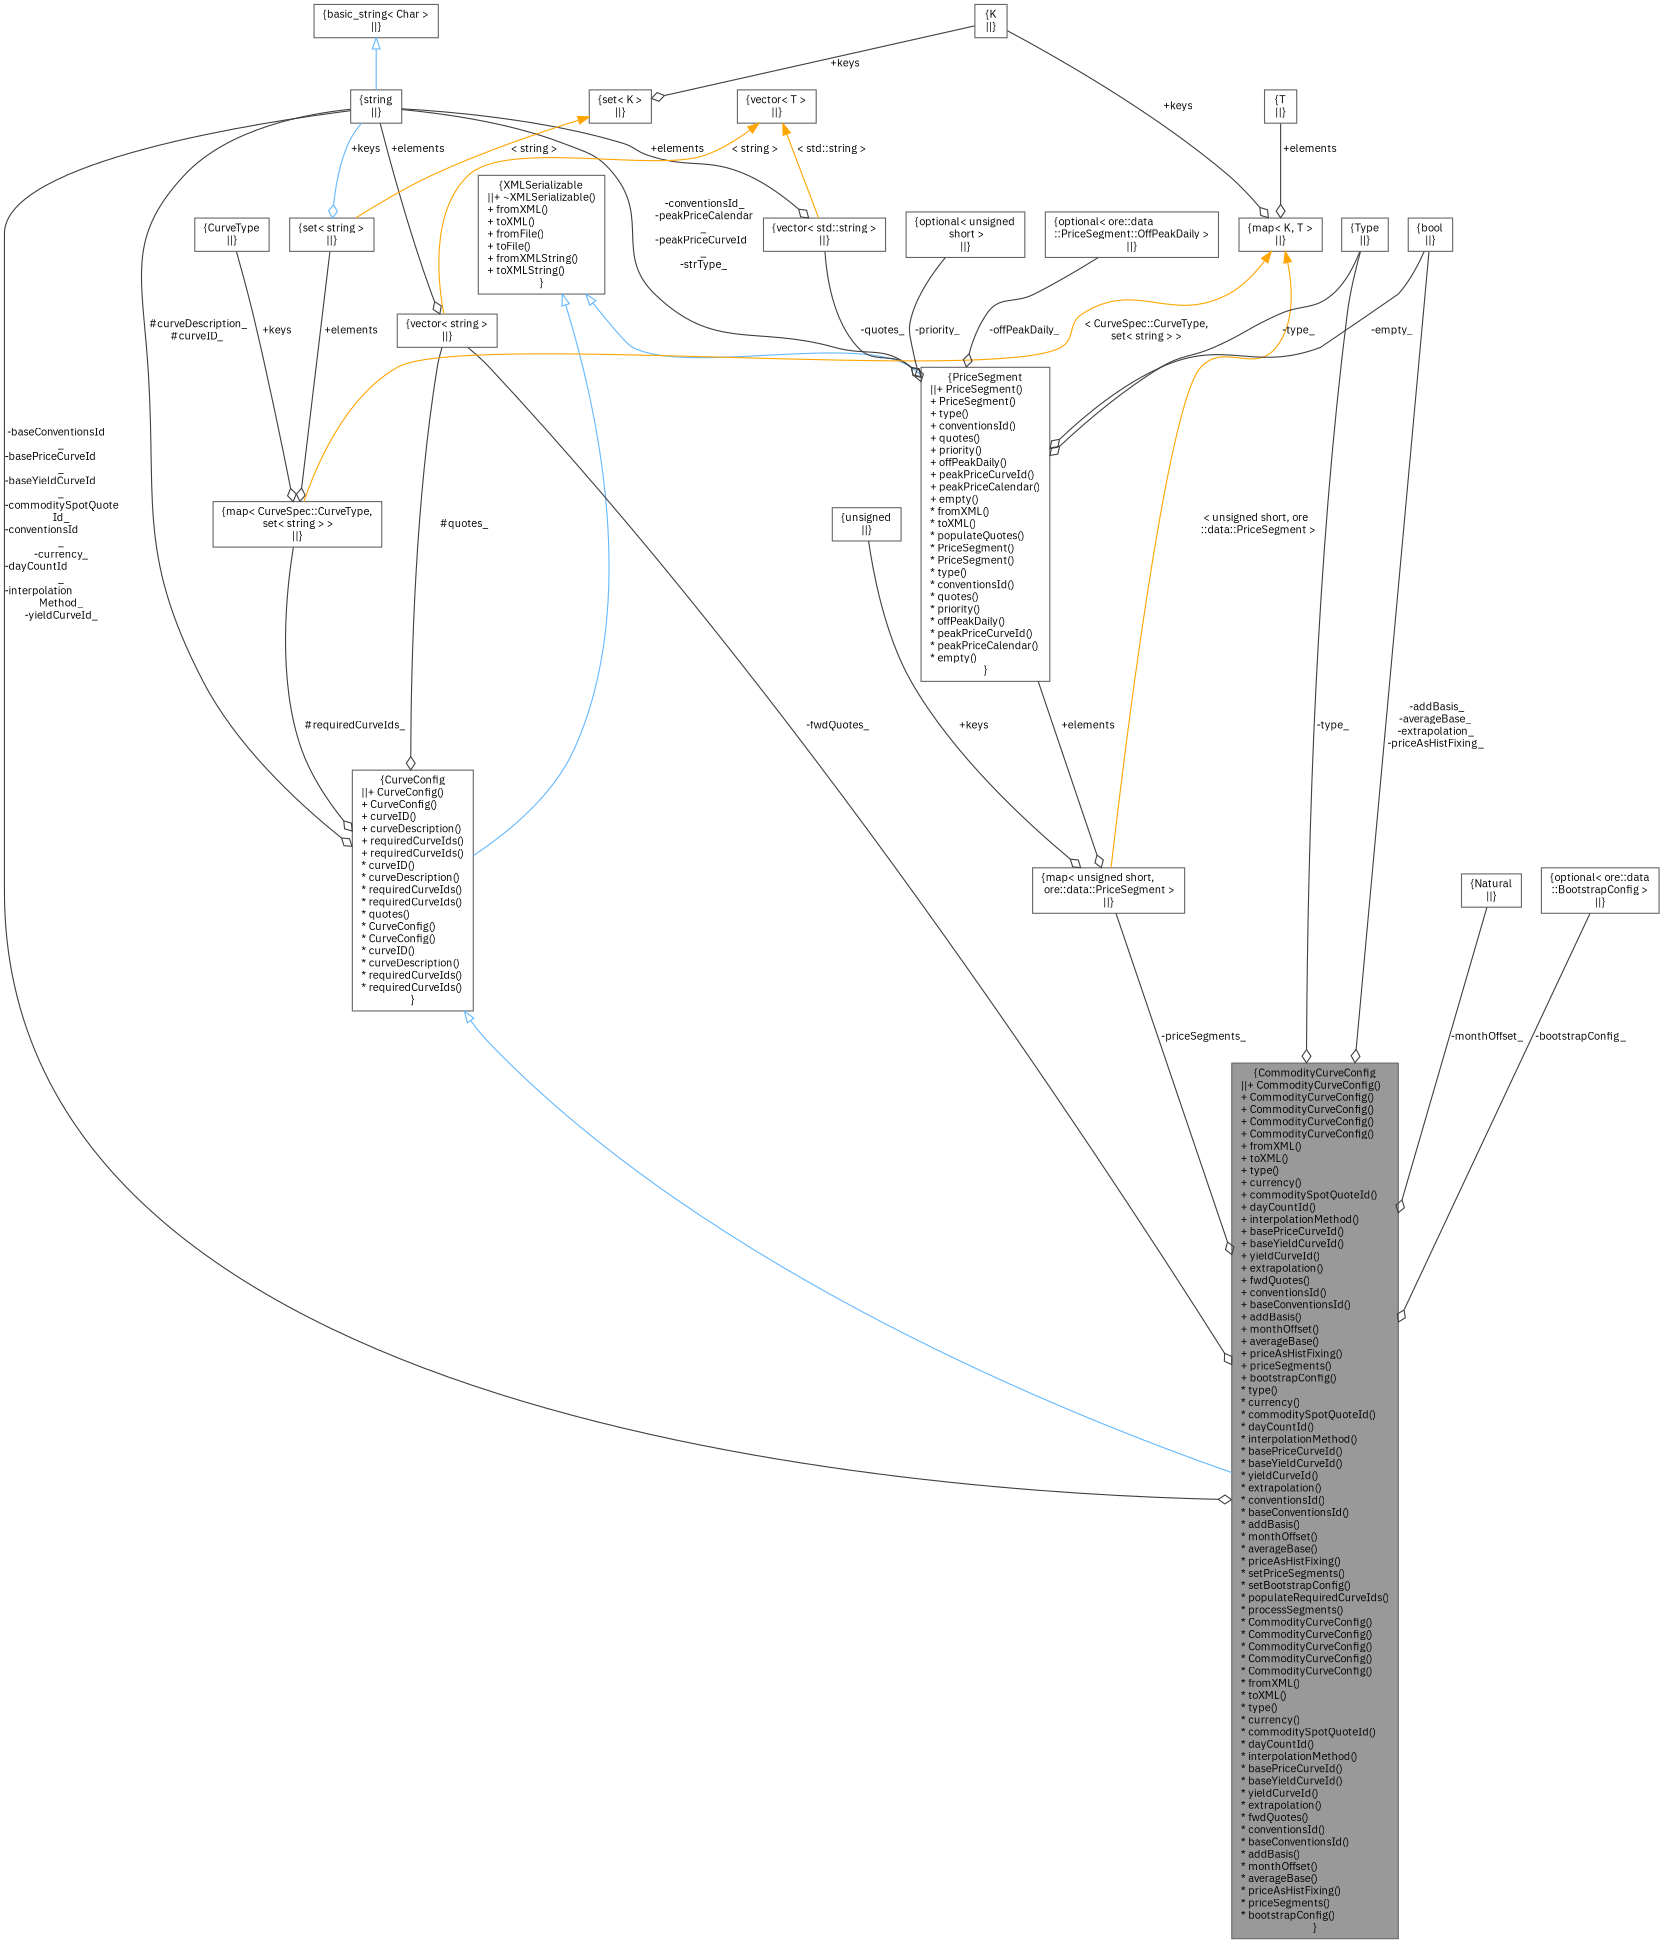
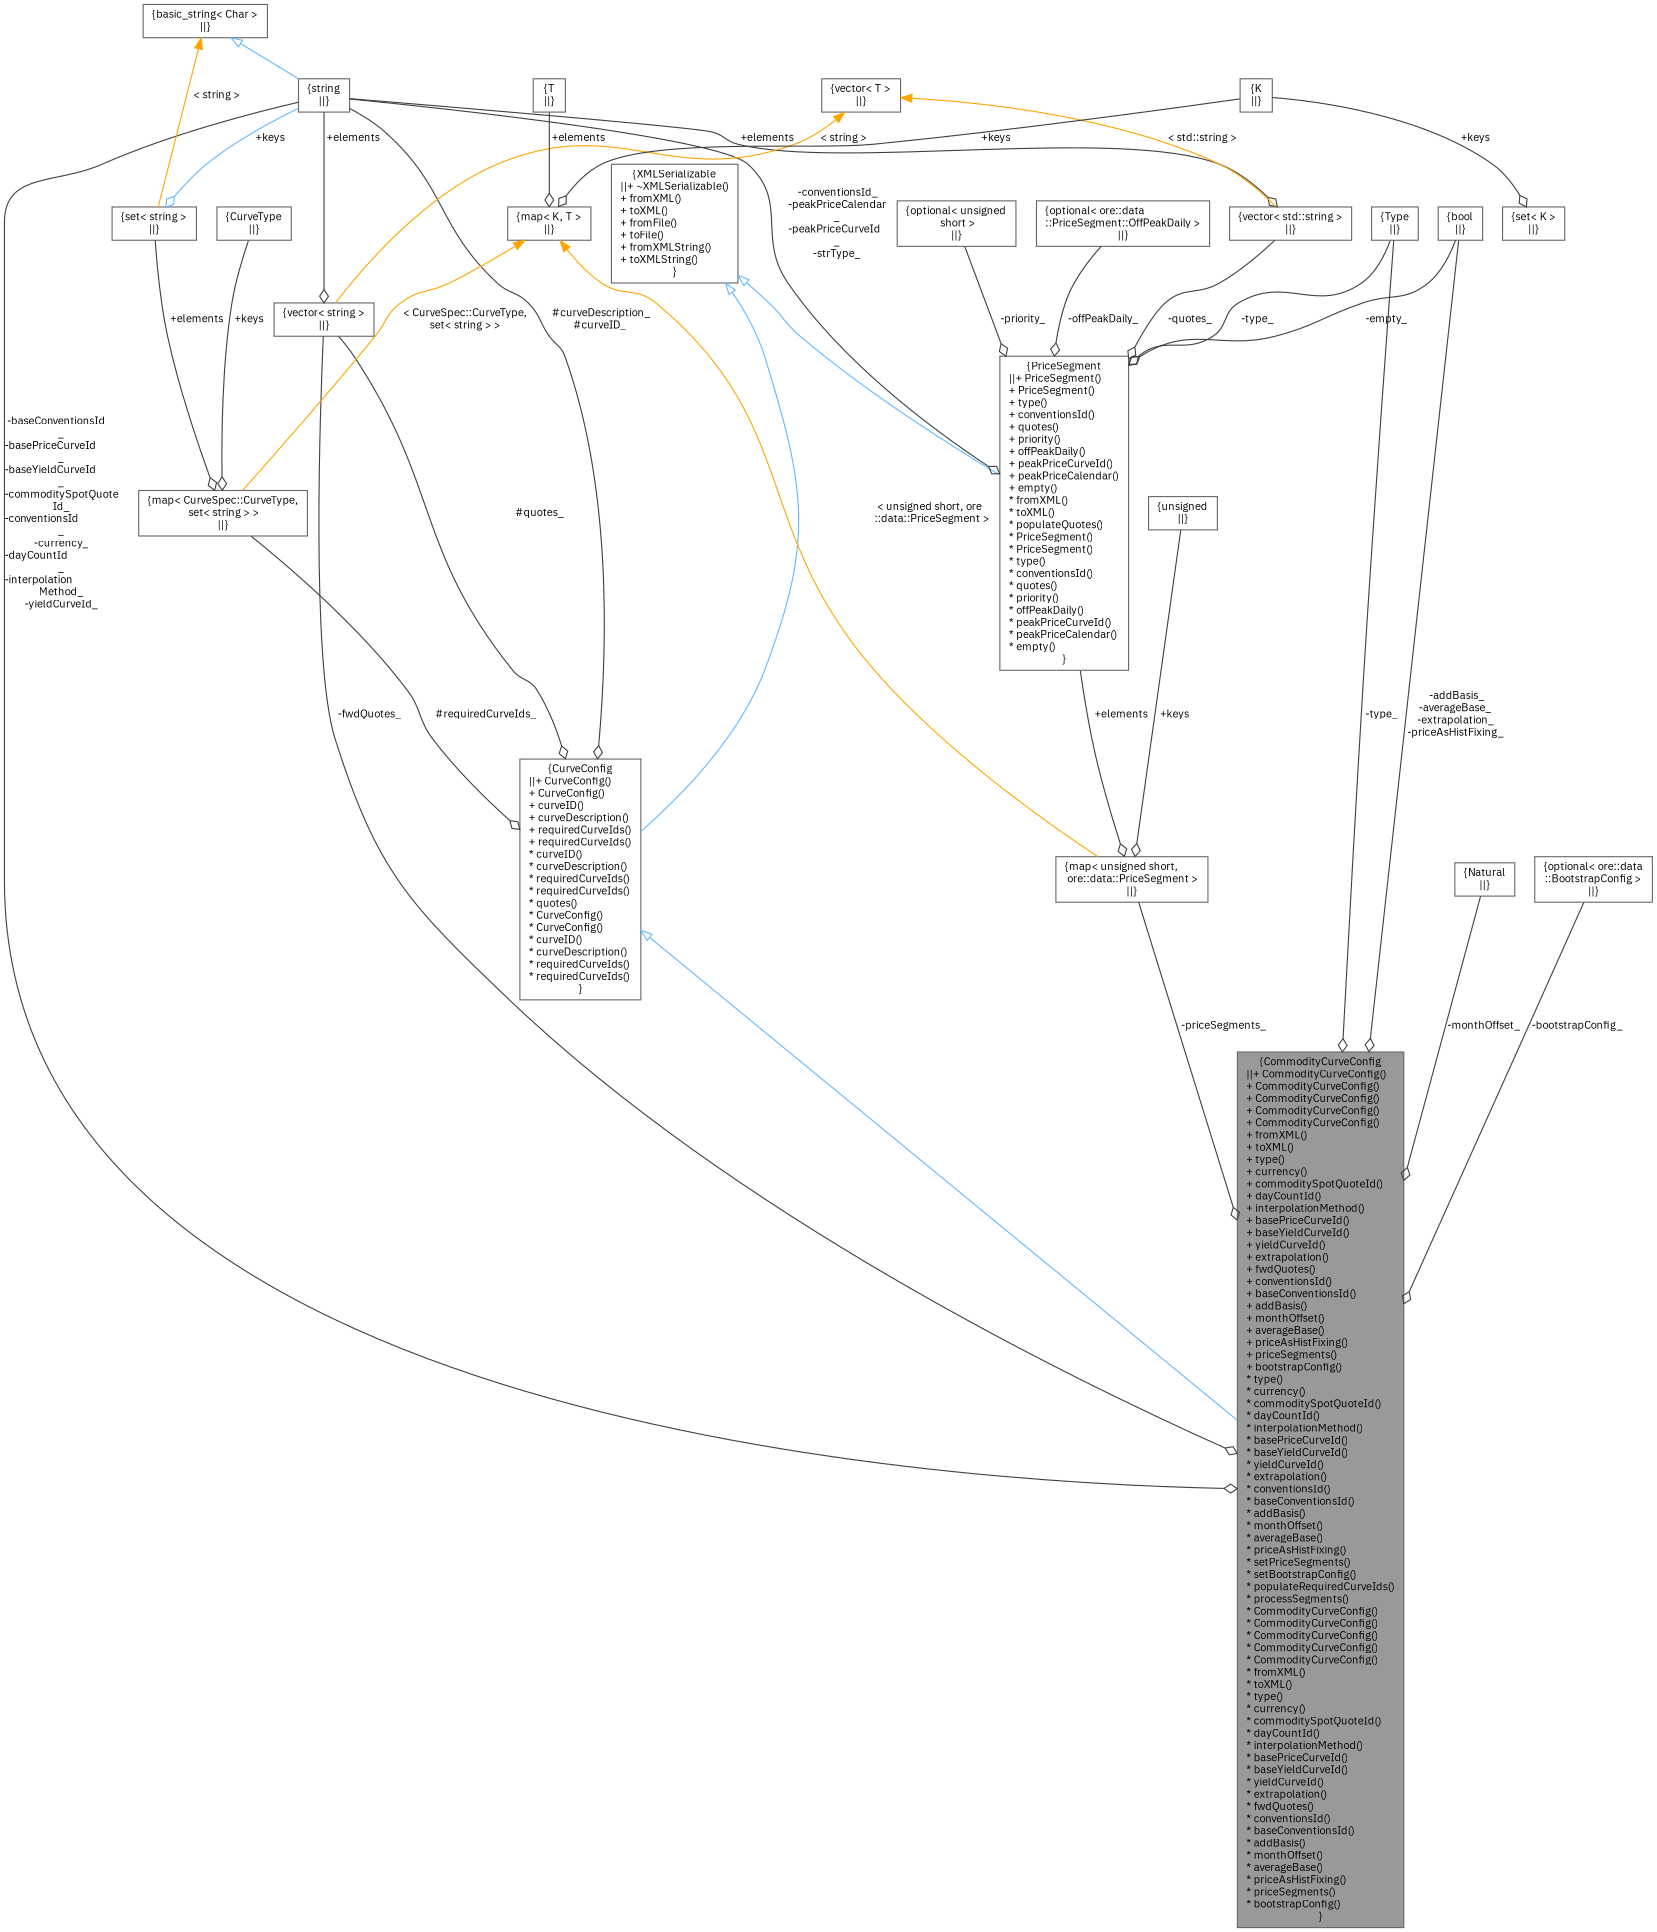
(464, 161) -> (178, 128)
